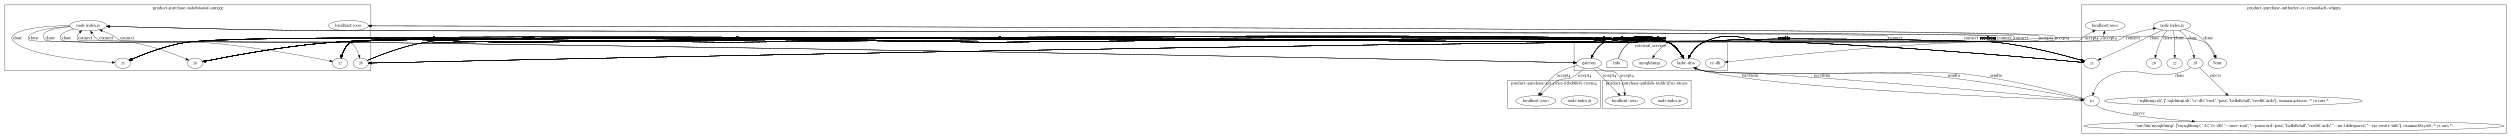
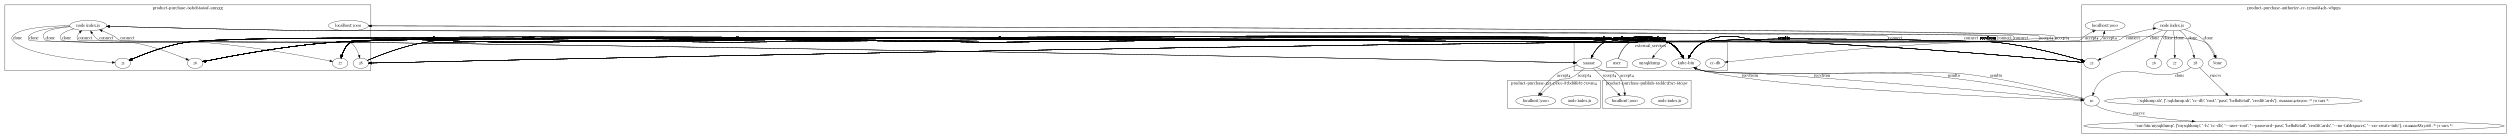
(1589, 63) -> (1589, 63)
(1617, 63) -> (1617, 63)
(1686, 63) -> (1686, 63)
(2092, 101) -> (2092, 101)
